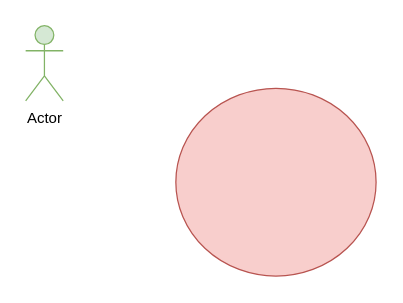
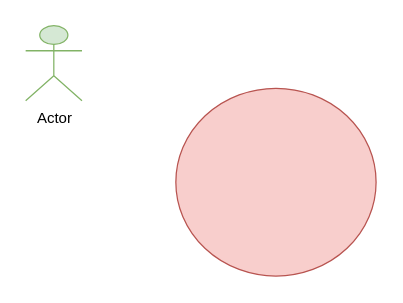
(44, 63) -> (54, 63)
